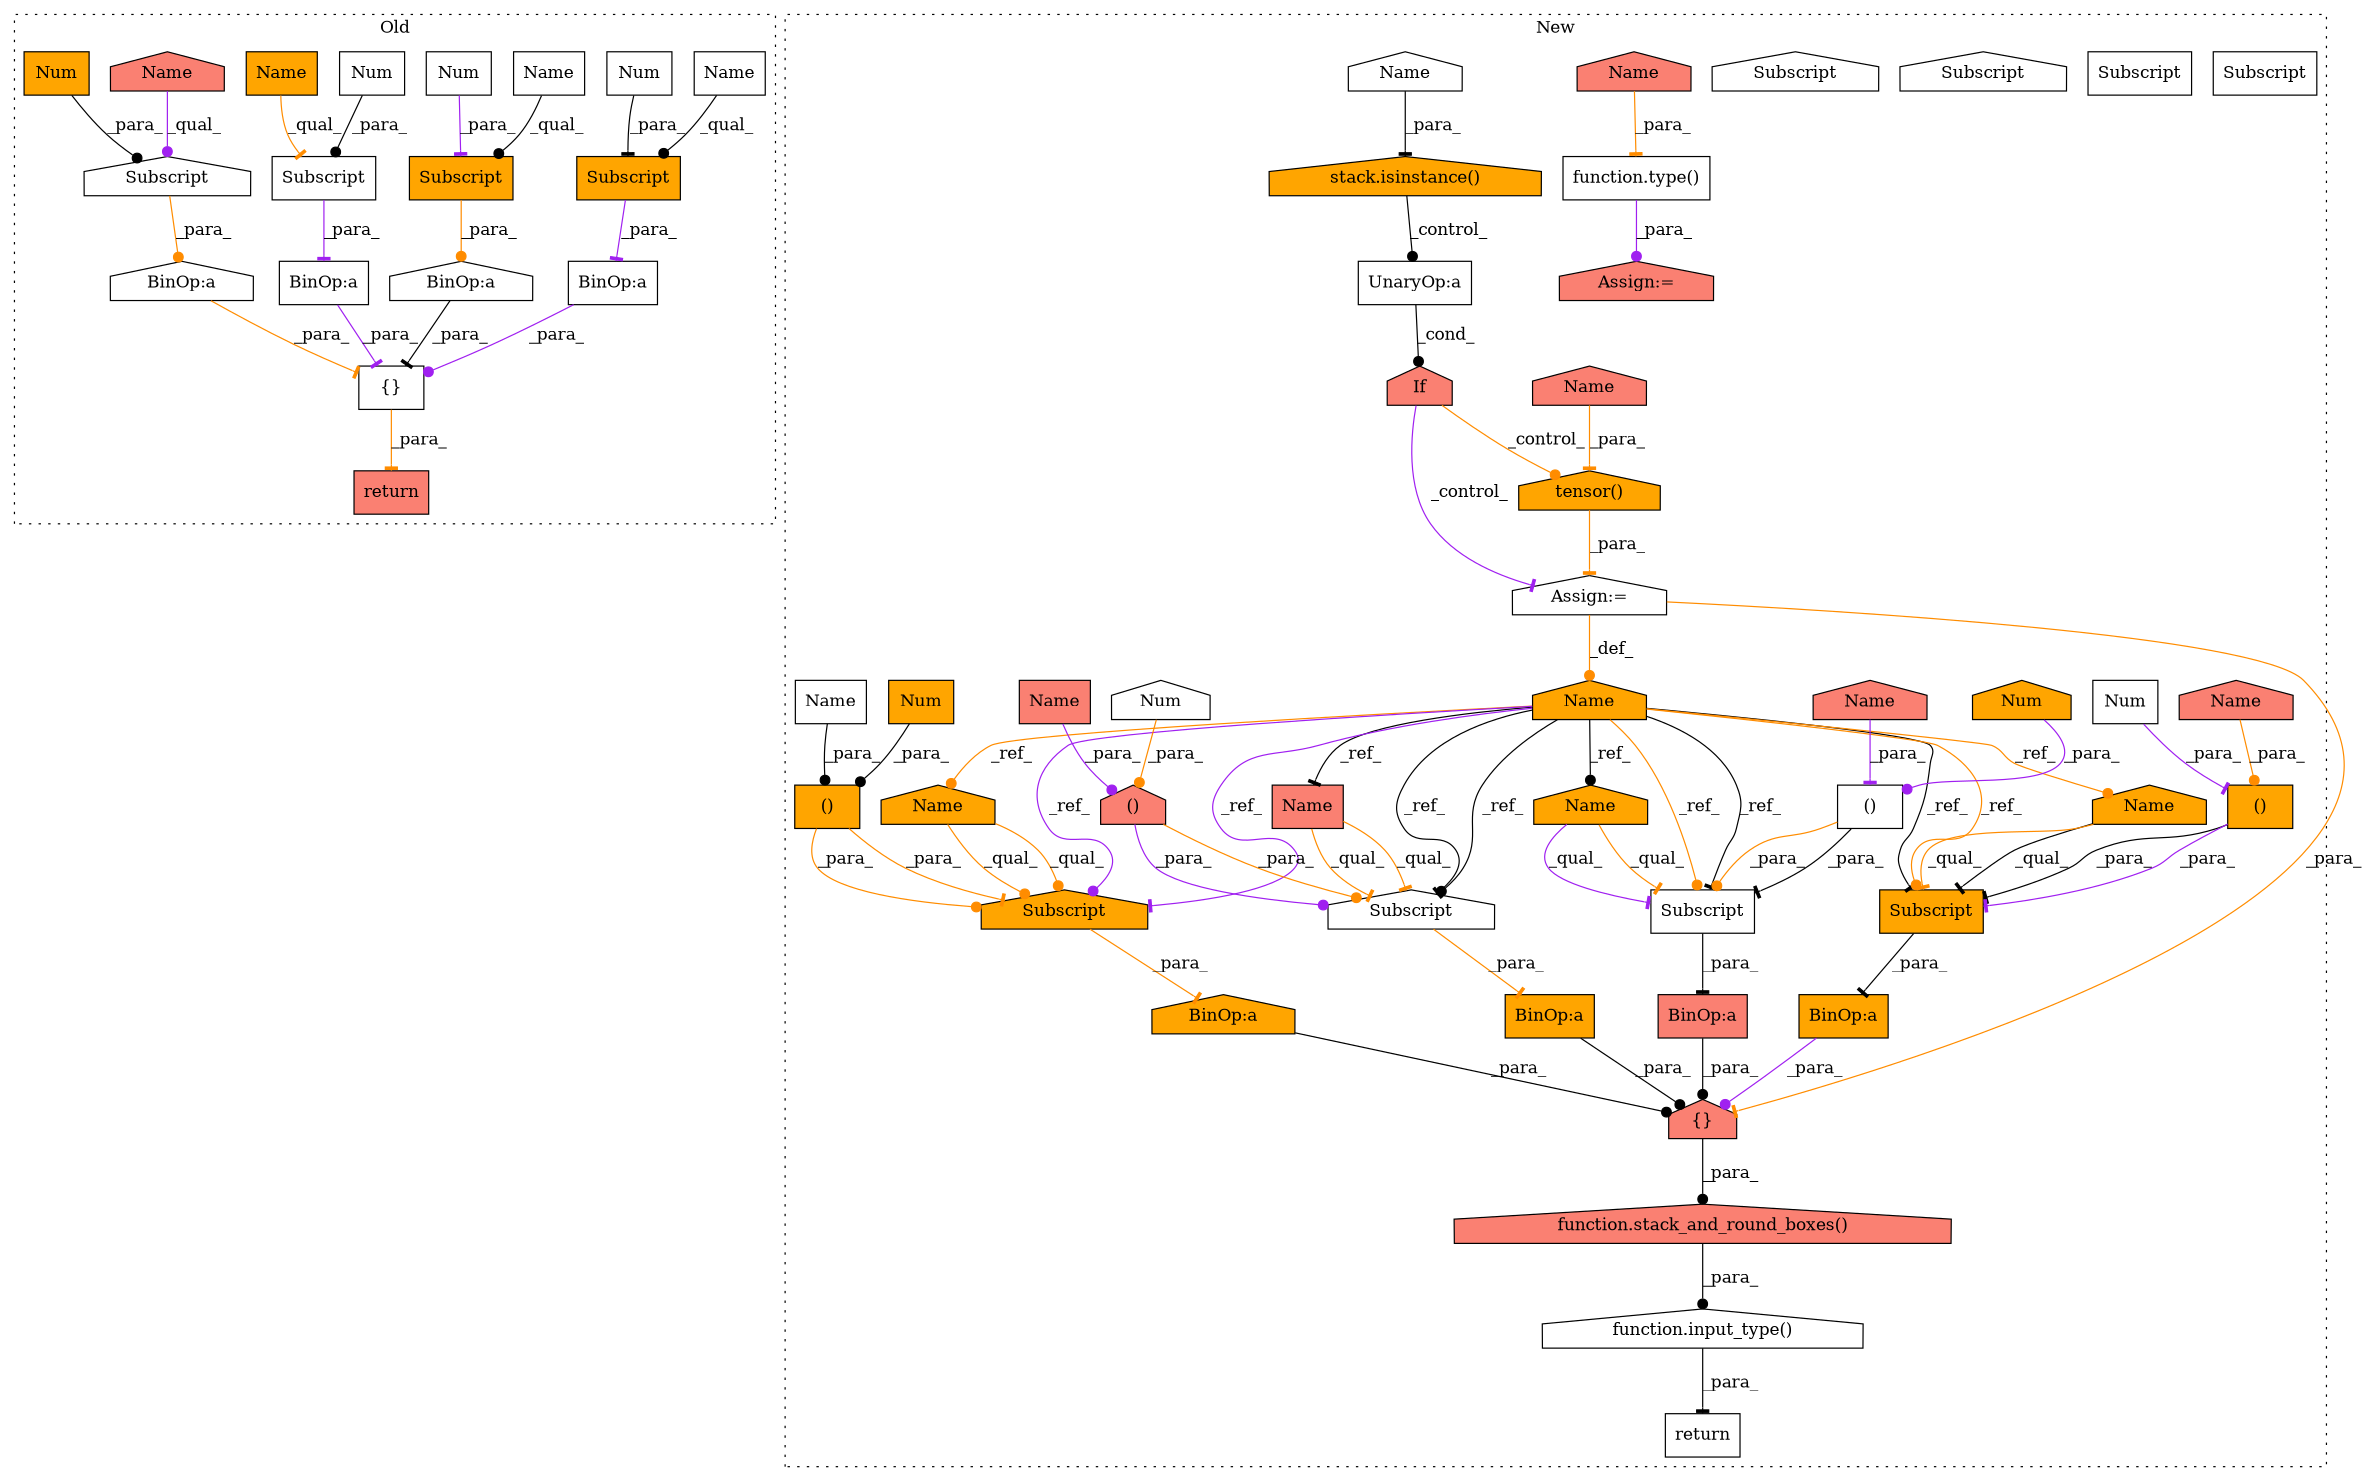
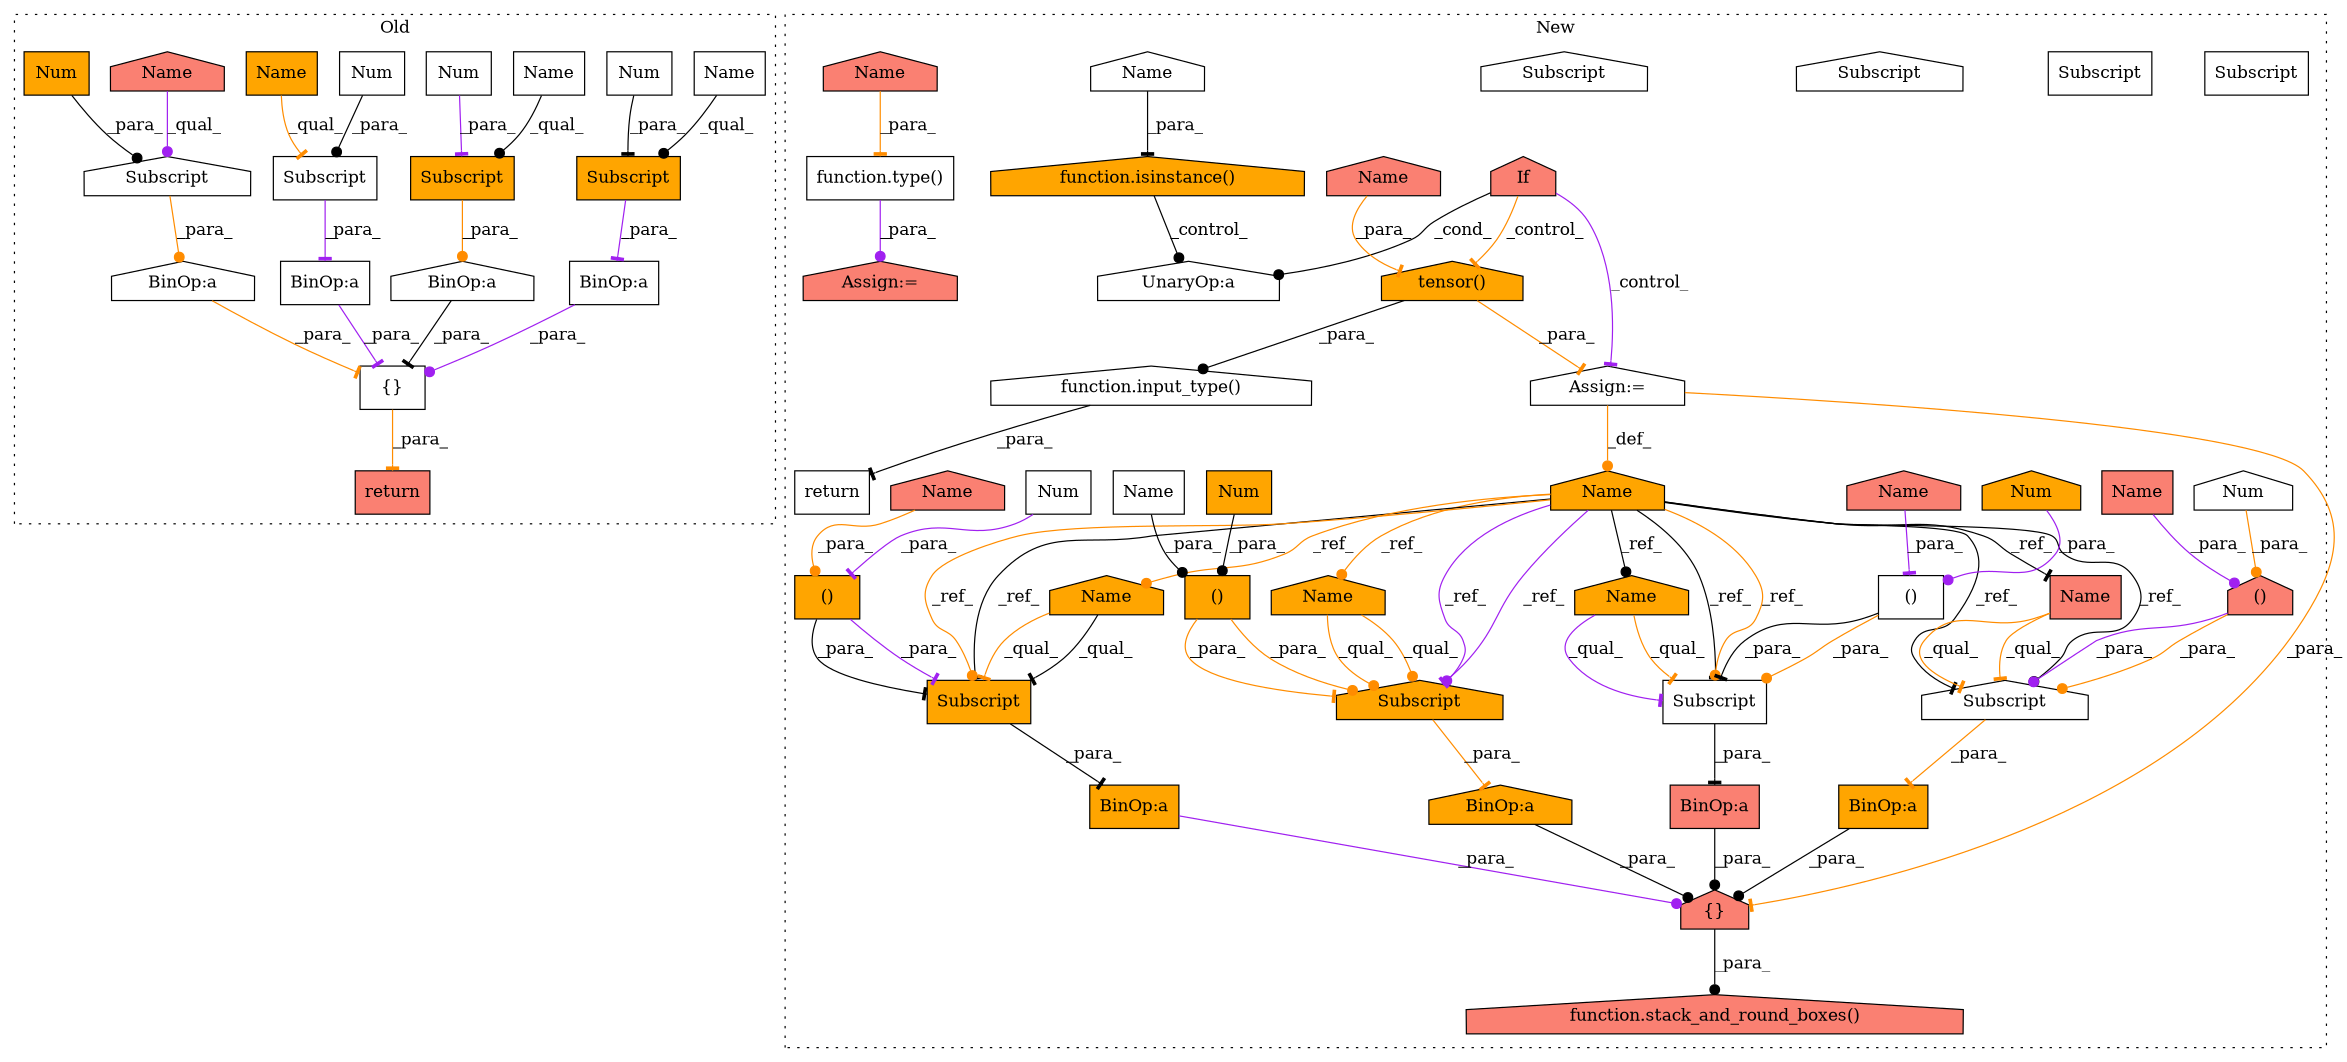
(1405, 178) -> (1148, 178)
(1415, 283) -> (1189, 283)
(1417, 331) -> (1393, 247)
(1495, 441) -> (1502, 231)
(1703, 1271) -> (1306, 334)
